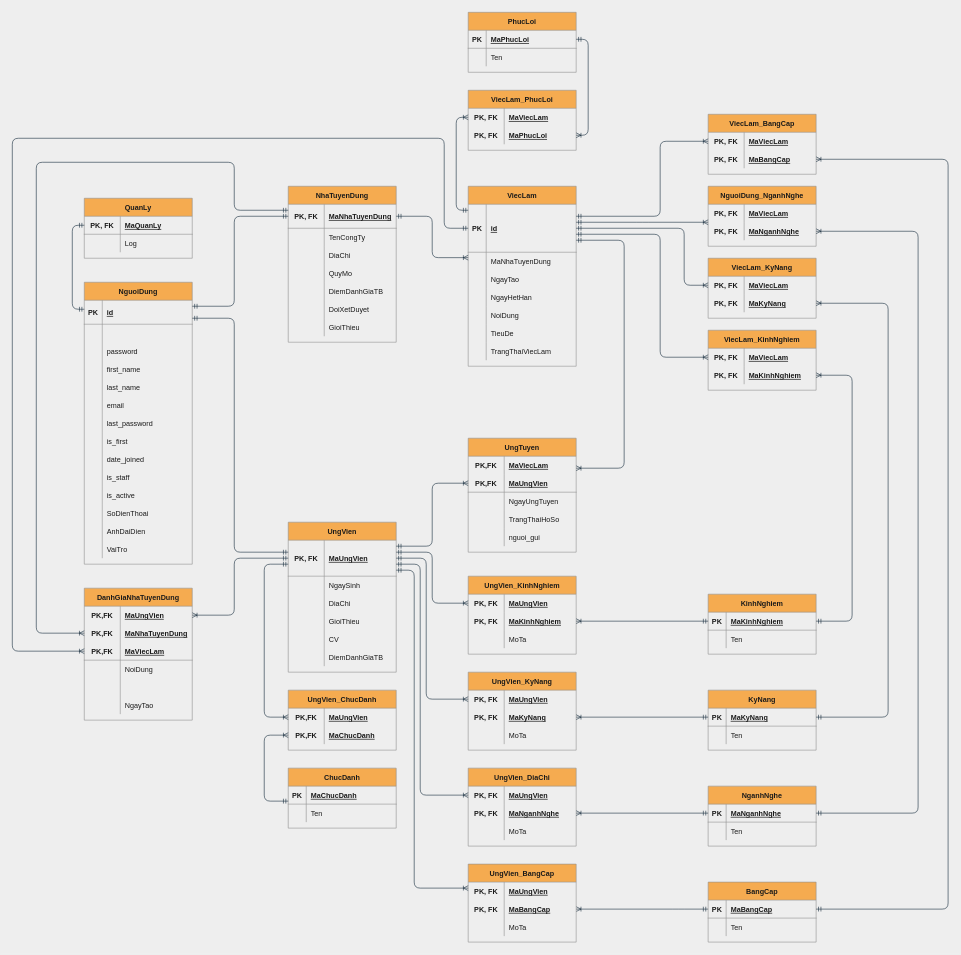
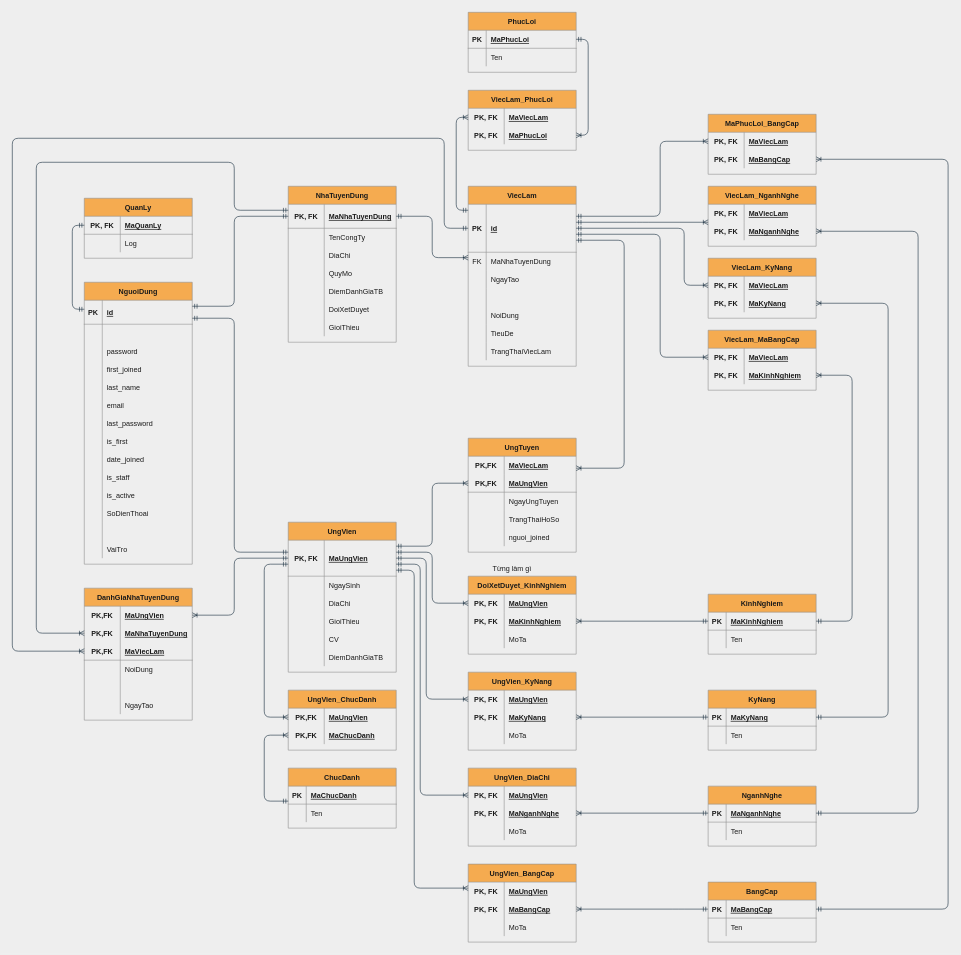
(762, 124) -> (762, 124)
(762, 196) -> (762, 196)
none -> (477, 261)
(531, 297) -> none
(762, 340) -> (762, 340)
(126, 370) -> (129, 370)
(147, 531) -> none
(525, 538) -> (531, 538)
none -> (522, 569)
(522, 586) -> (522, 586)
